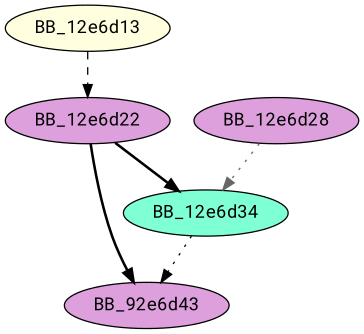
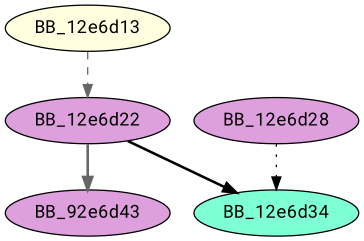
(88, 68) -> (88, 68)
(245, 162) -> (276, 161)
(104, 209) -> (88, 161)
(180, 254) -> none
